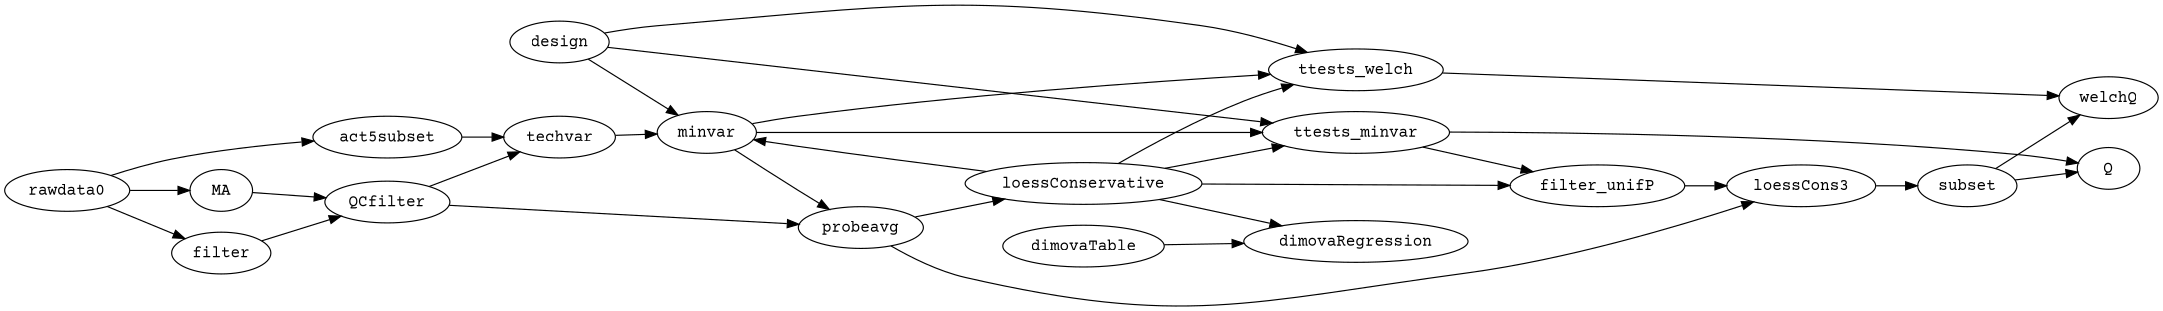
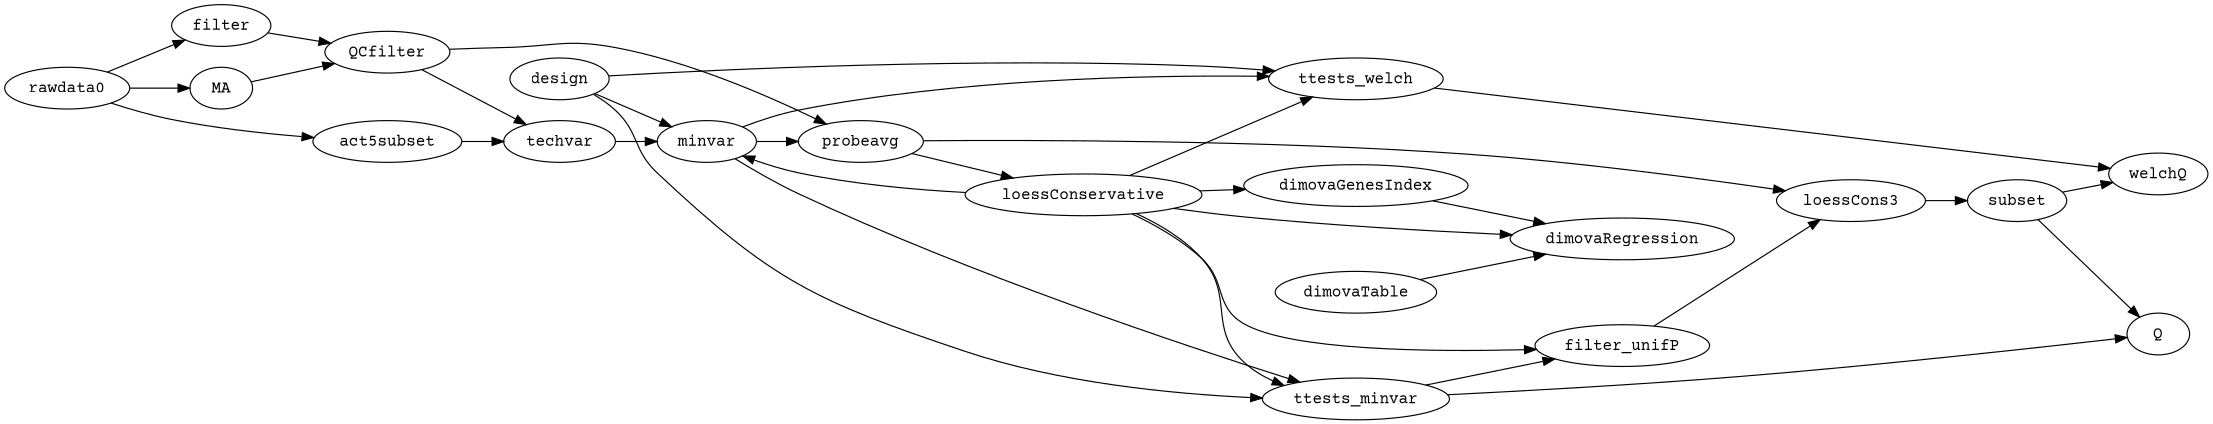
none -> (1356, 186)
